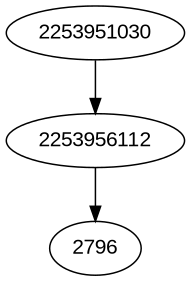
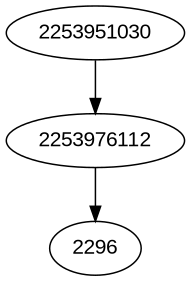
(95, 141) -> (95, 141)
(95, 248) -> (95, 248)
